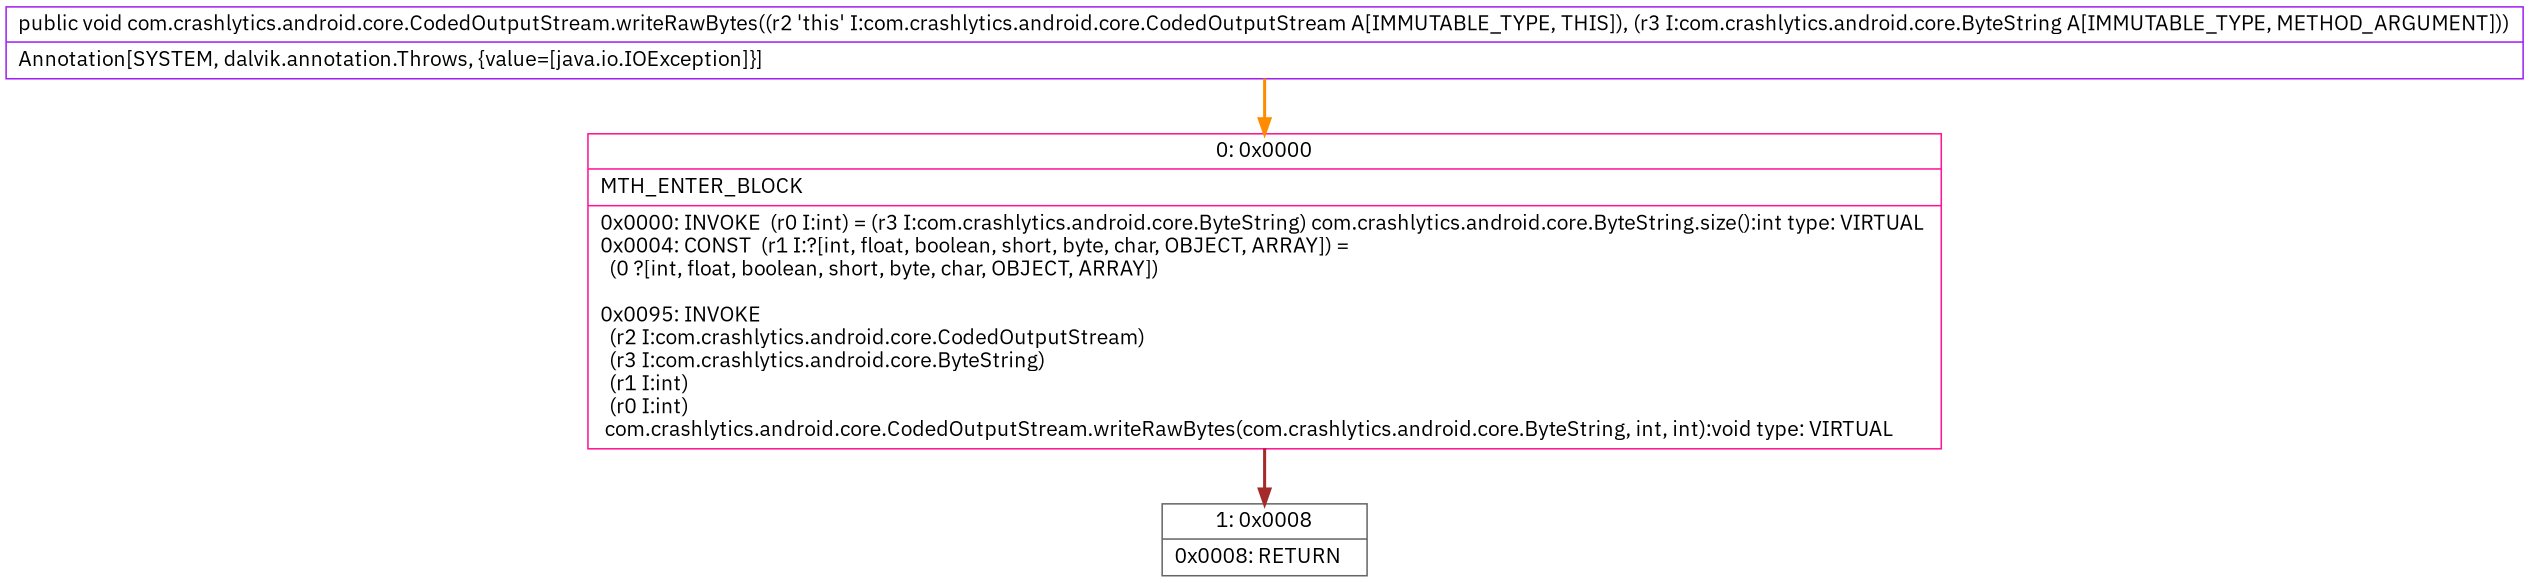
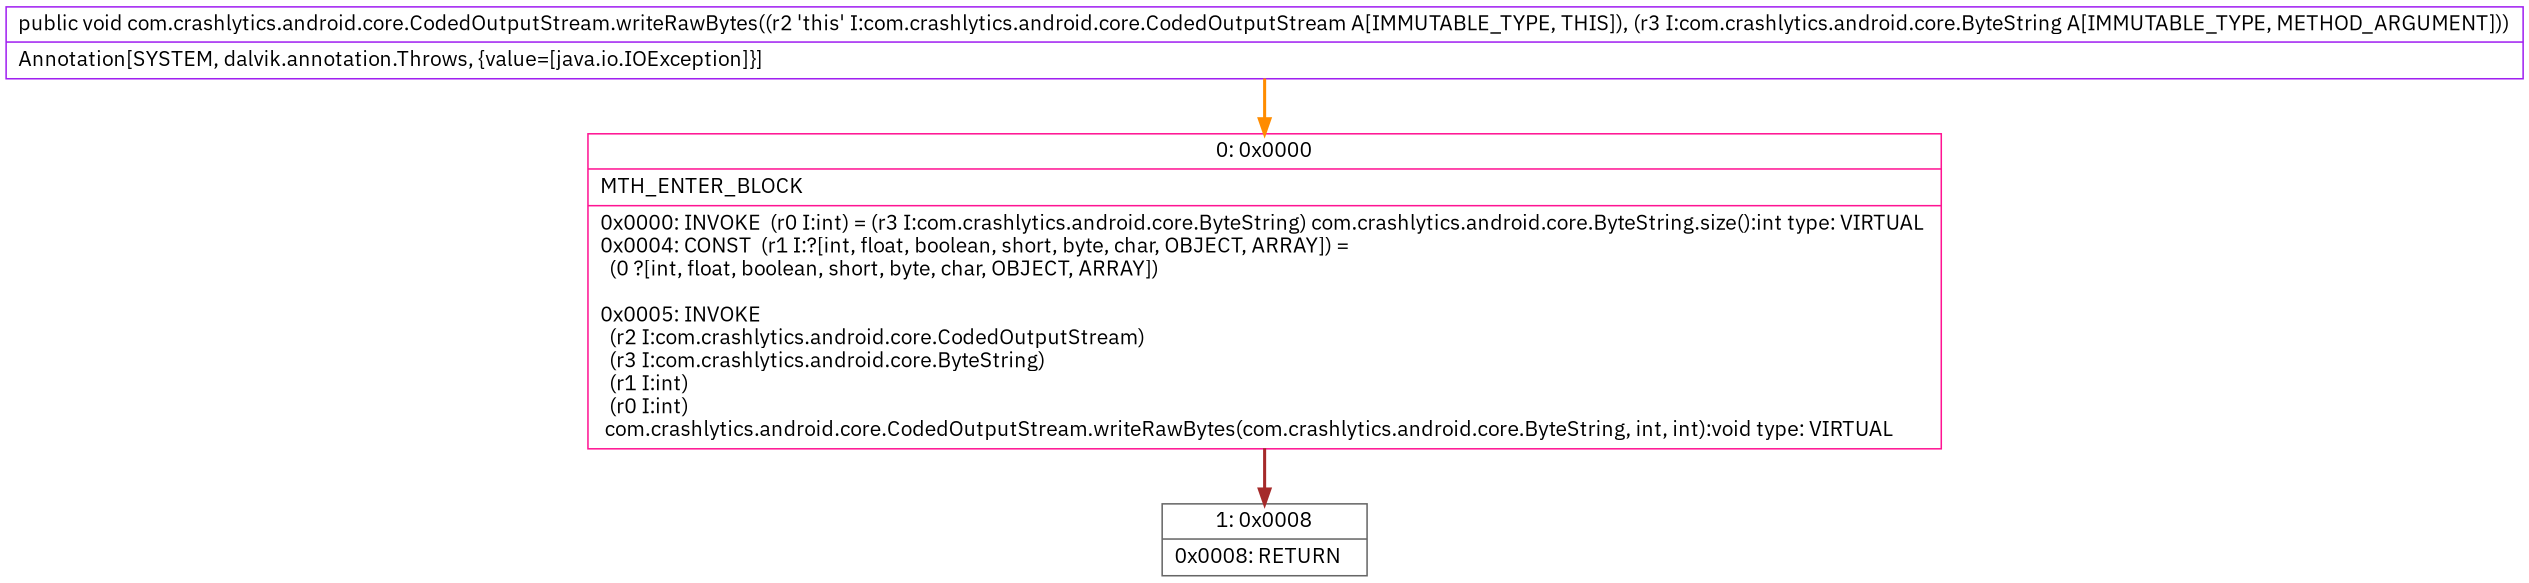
(686, 315) -> (686, 315)
